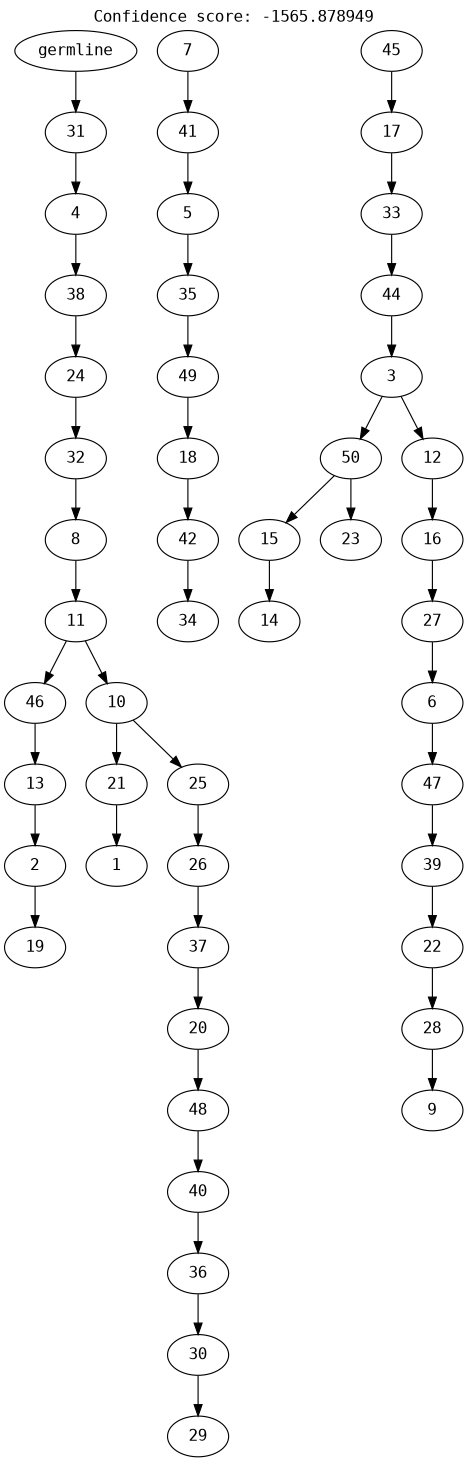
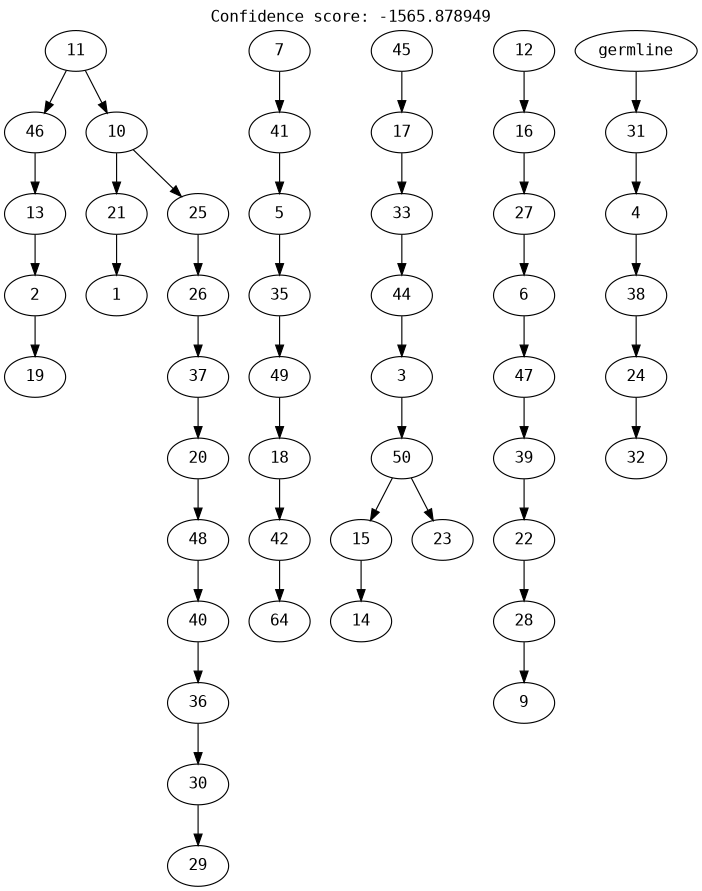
(409, 413) -> none
(76, 540) -> none
(188, 621) -> (280, 621)
